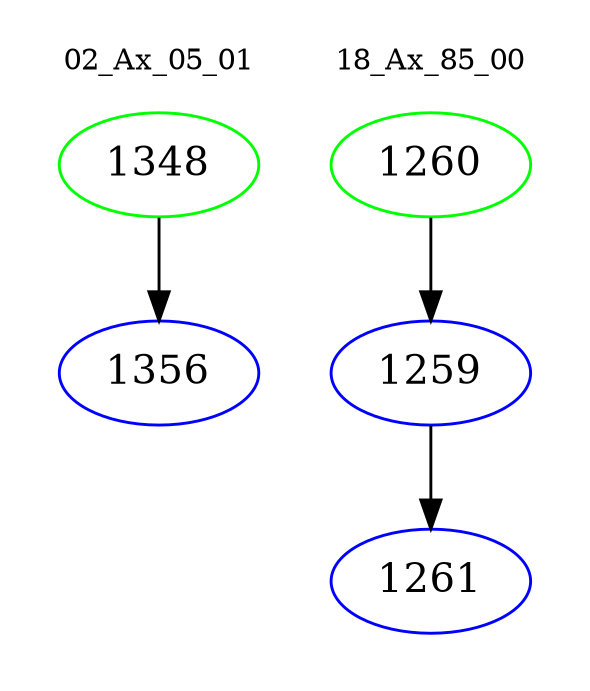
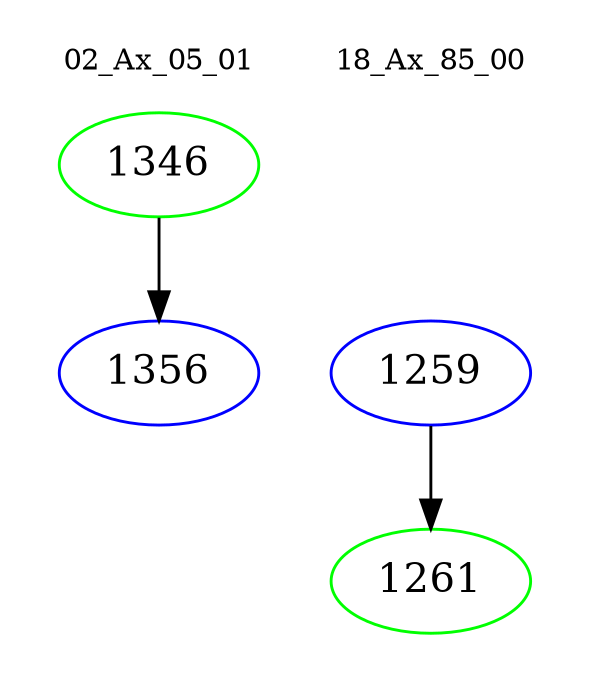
(159, 165) -> (159, 165)
(431, 165) -> none
(431, 581) -> (431, 581)
